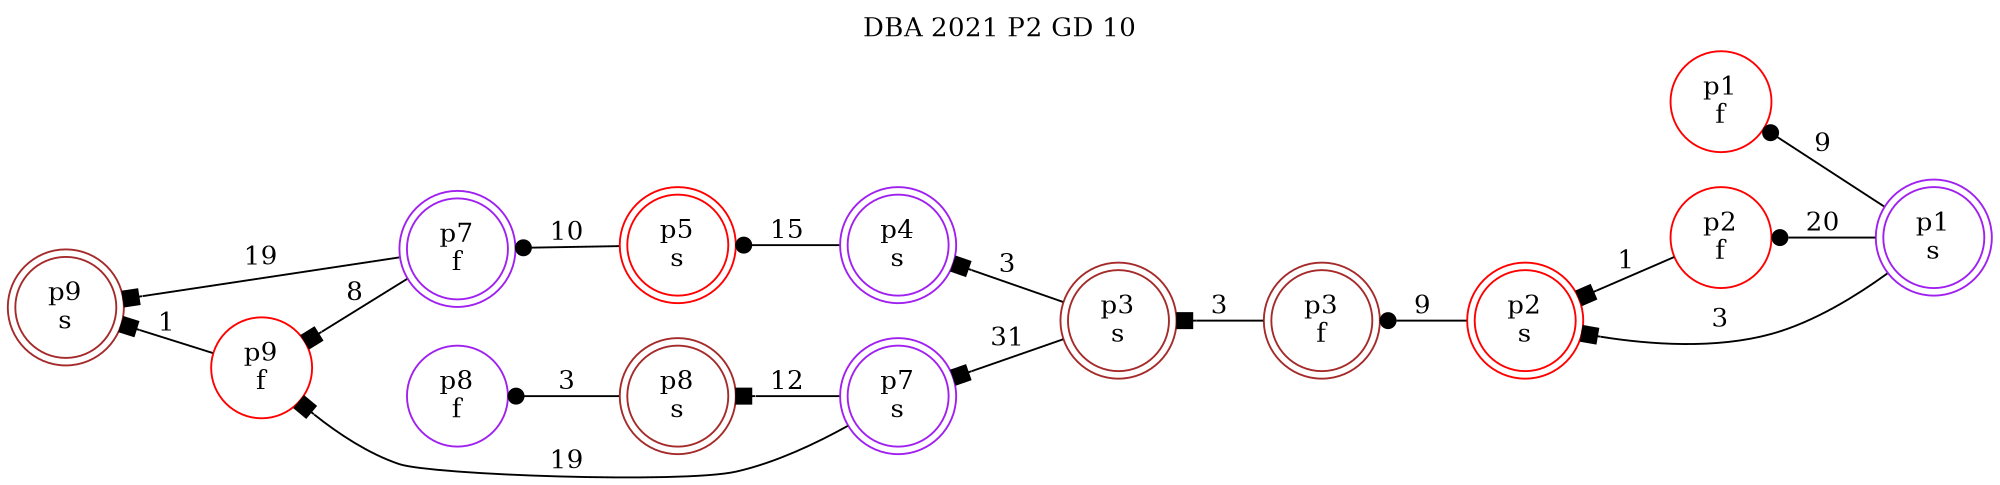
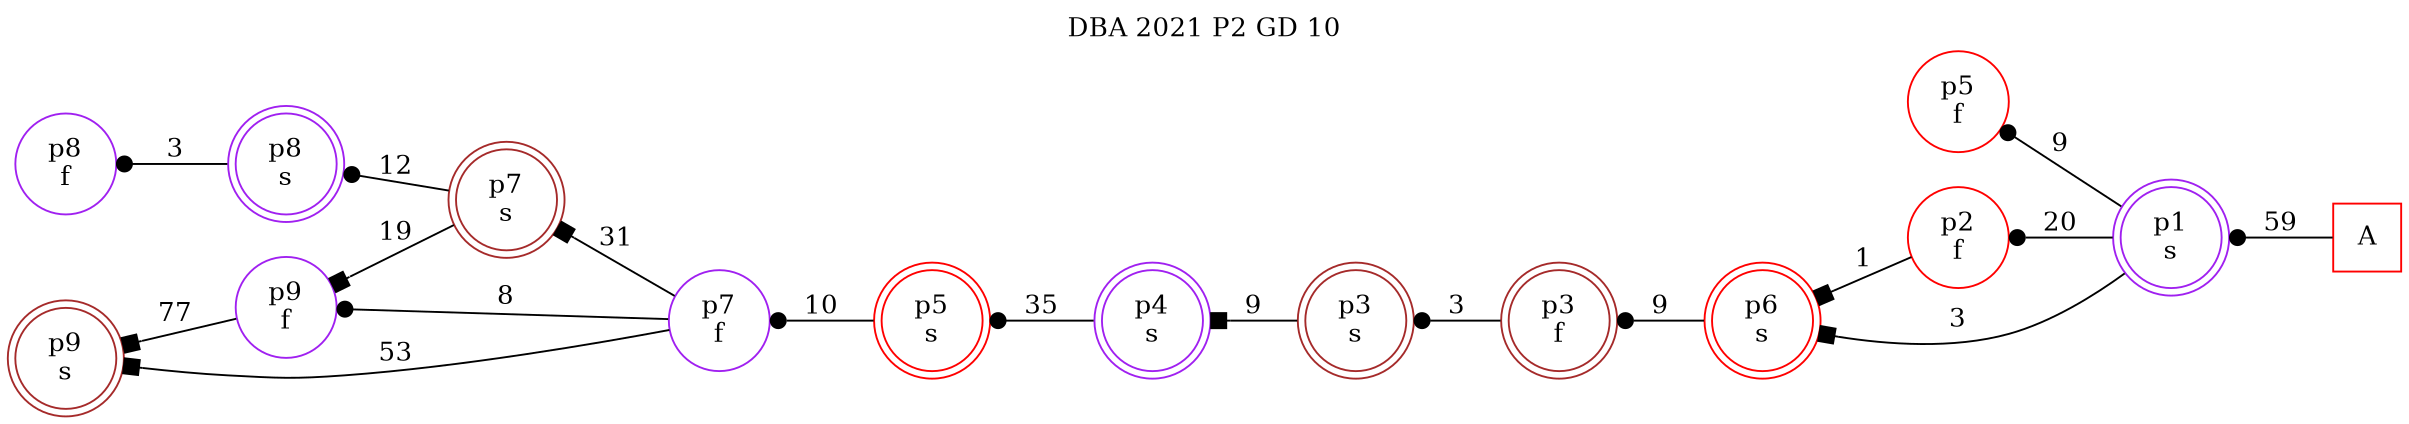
(1721, 102) -> (1958, 102)
(788, 231) -> (1042, 306)
none -> (2367, 238)
(457, 249) -> (719, 321)
(262, 257) -> (396, 354)
(1008, 265) -> (1254, 306)
(364, 305) -> (510, 314)
(1230, 321) -> (1465, 321)
(1525, 321) -> (1763, 321)
(167, 323) -> (176, 314)
(1017, 355) -> (624, 267)
(262, 368) -> (286, 307)
(678, 396) -> (286, 164)
(797, 396) -> (404, 183)
(898, 396) -> (507, 200)
